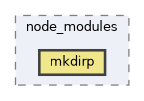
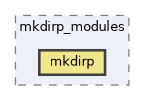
(72, 28) -> (72, 28)
